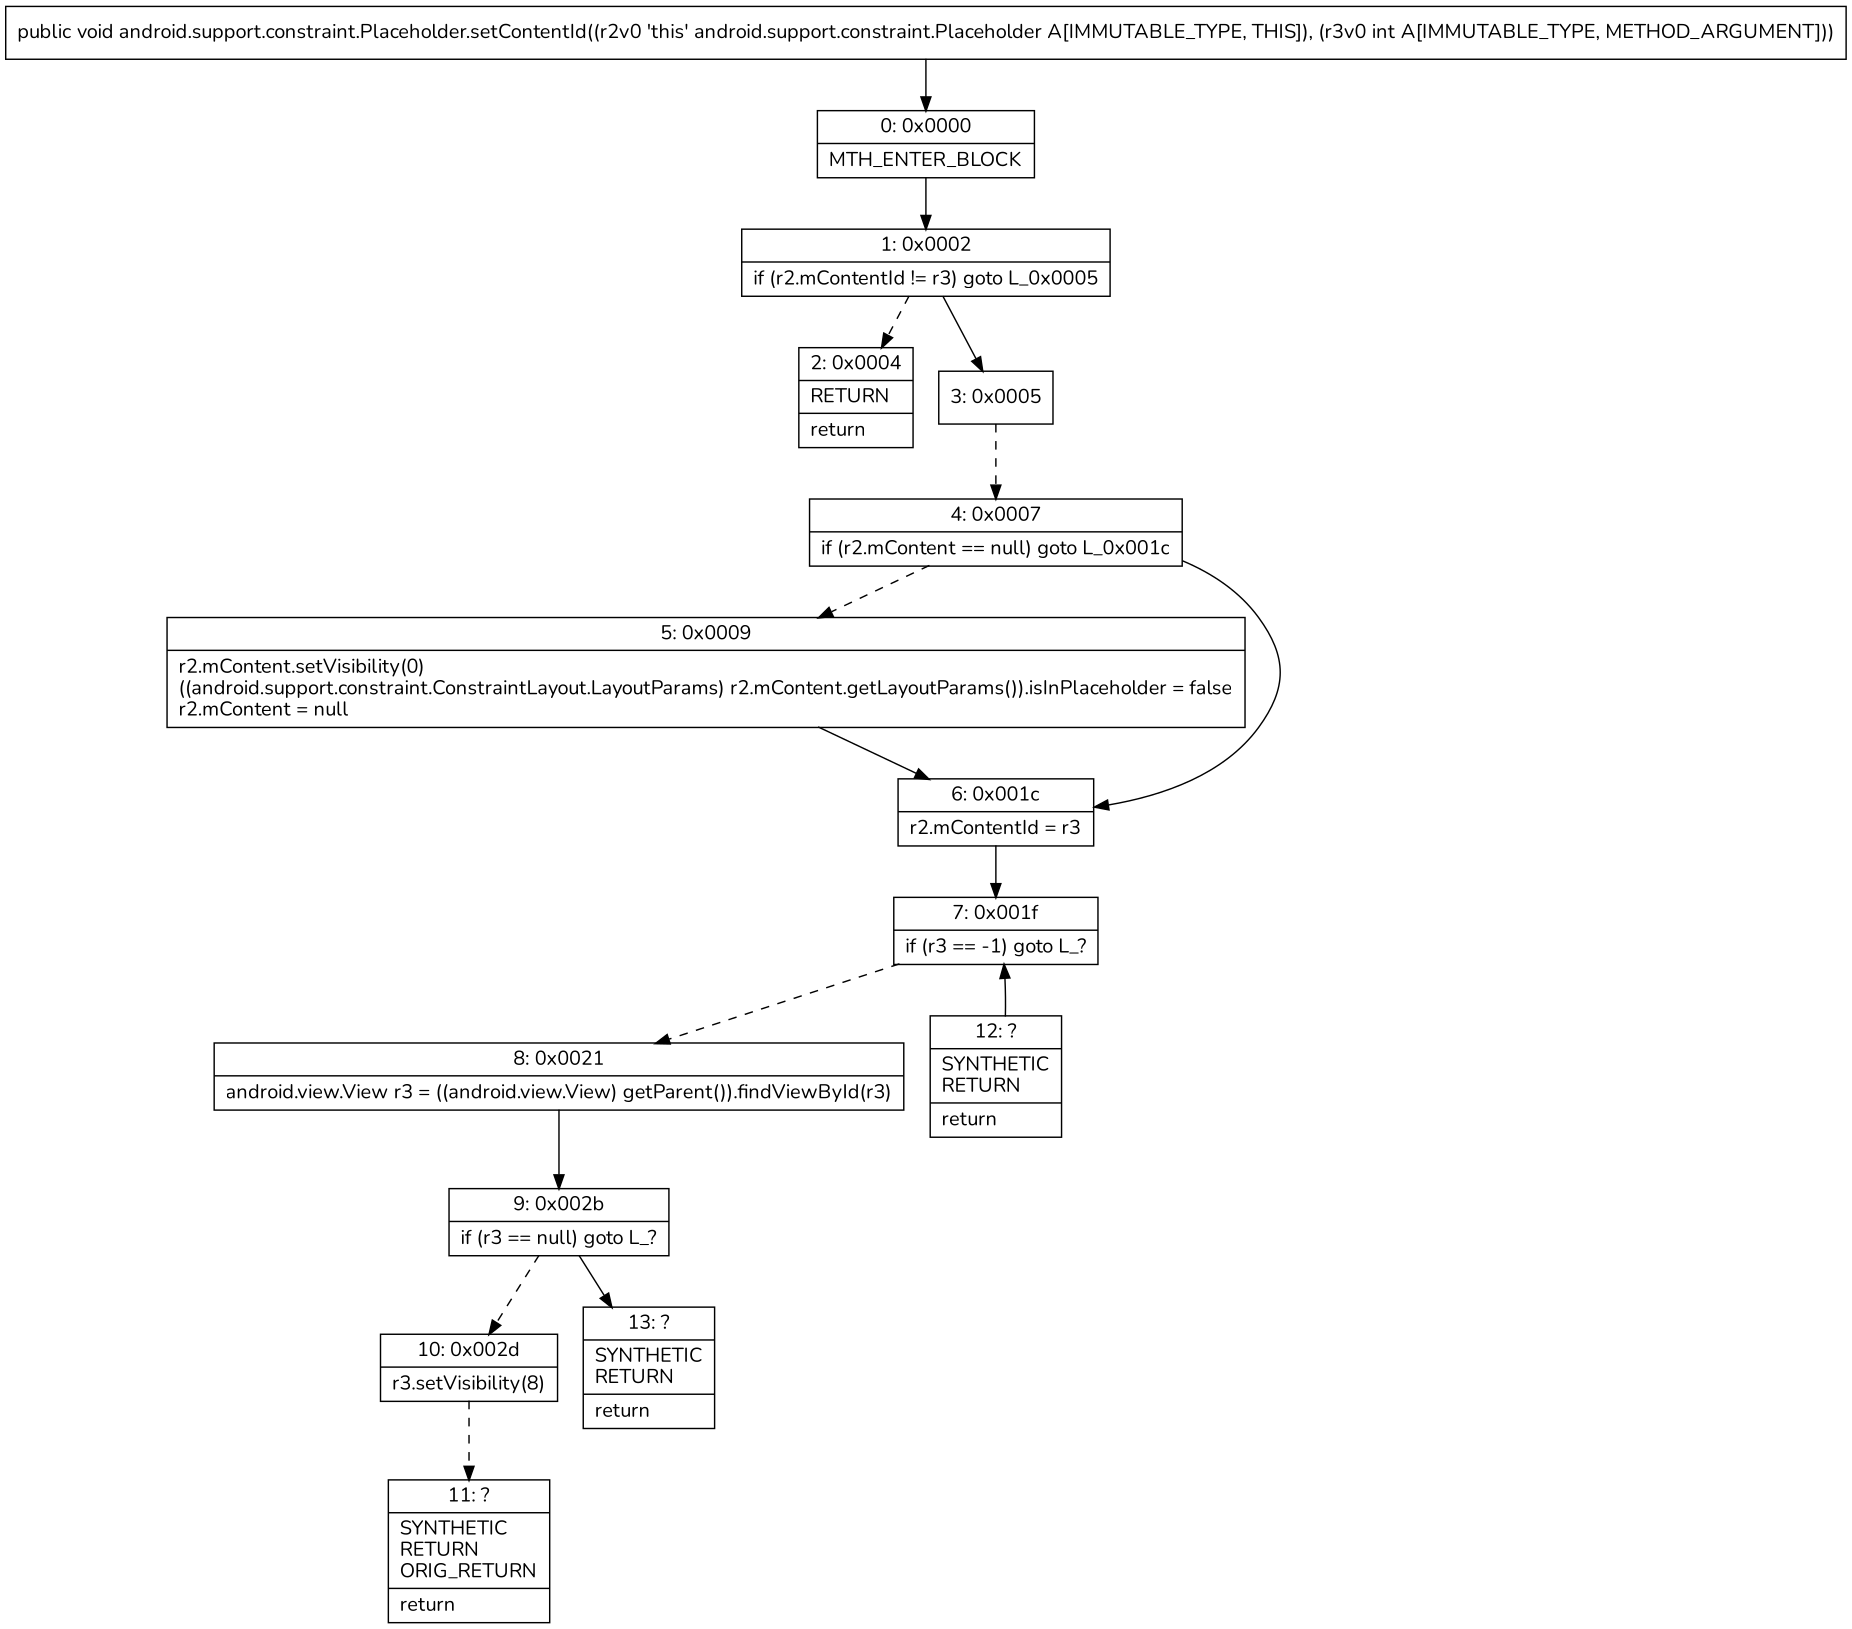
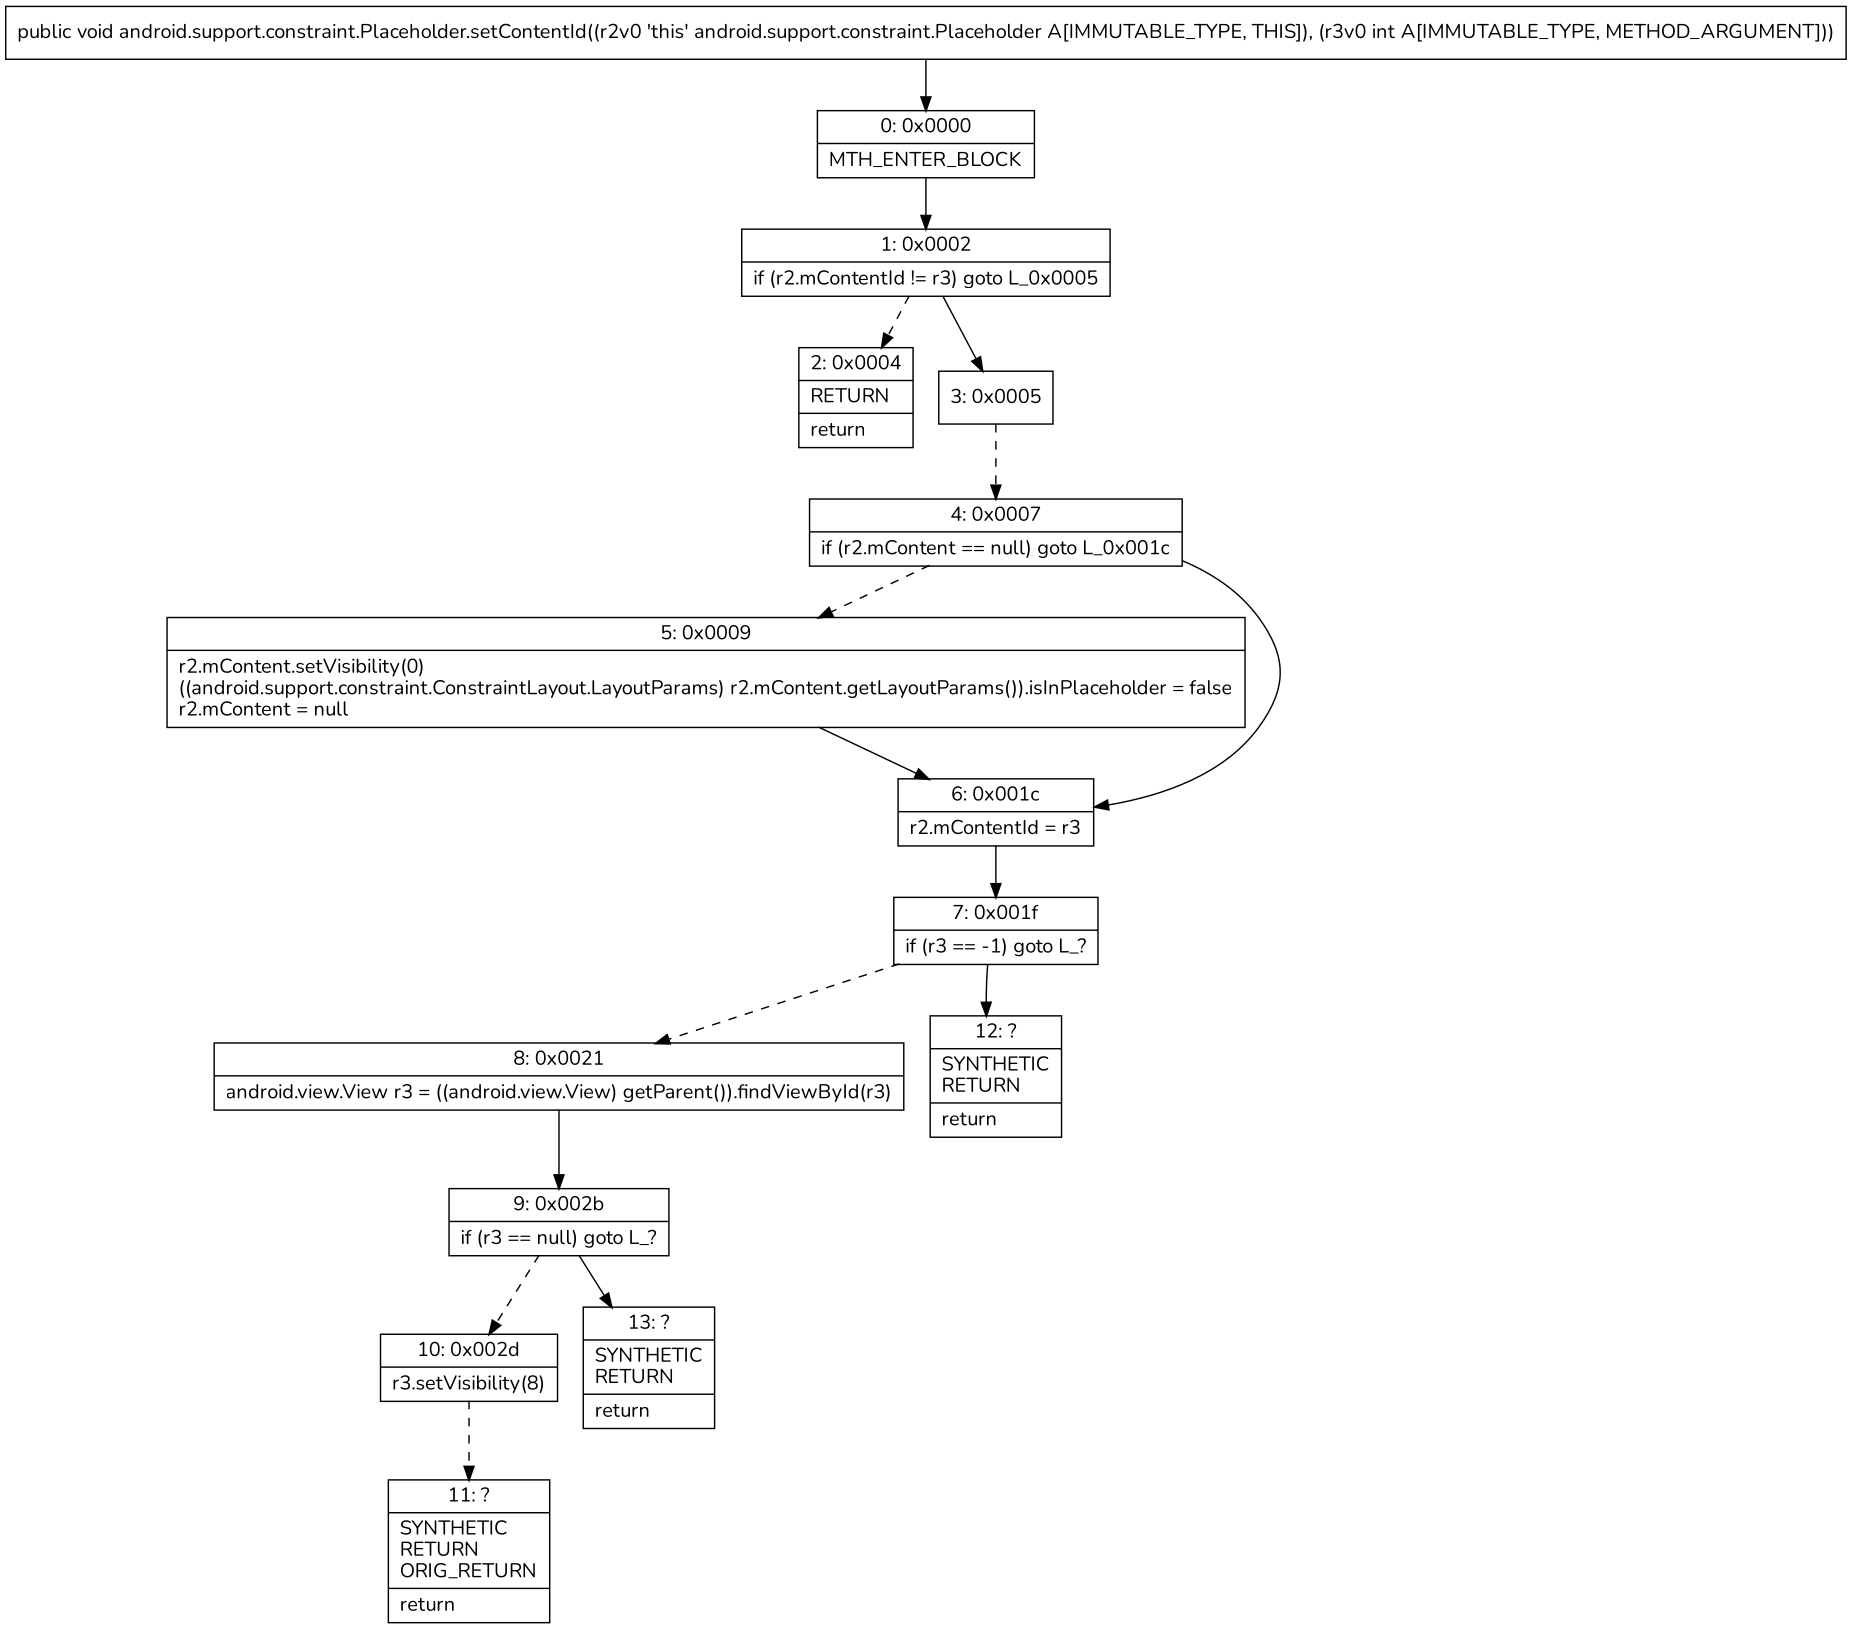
(1005, 998) -> (987, 983)
